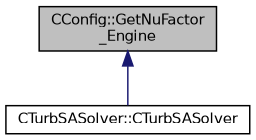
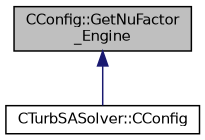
(128, 120) -> (103, 120)
